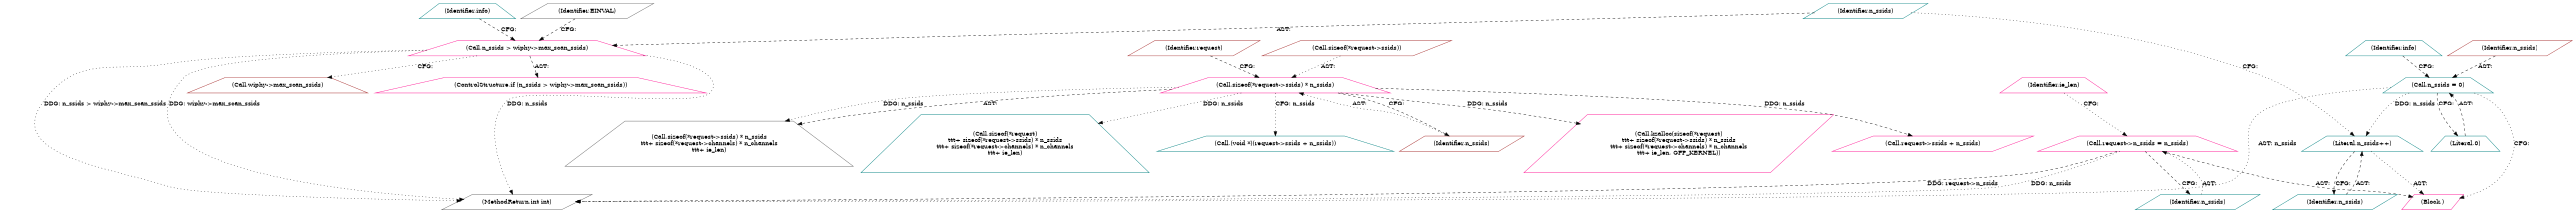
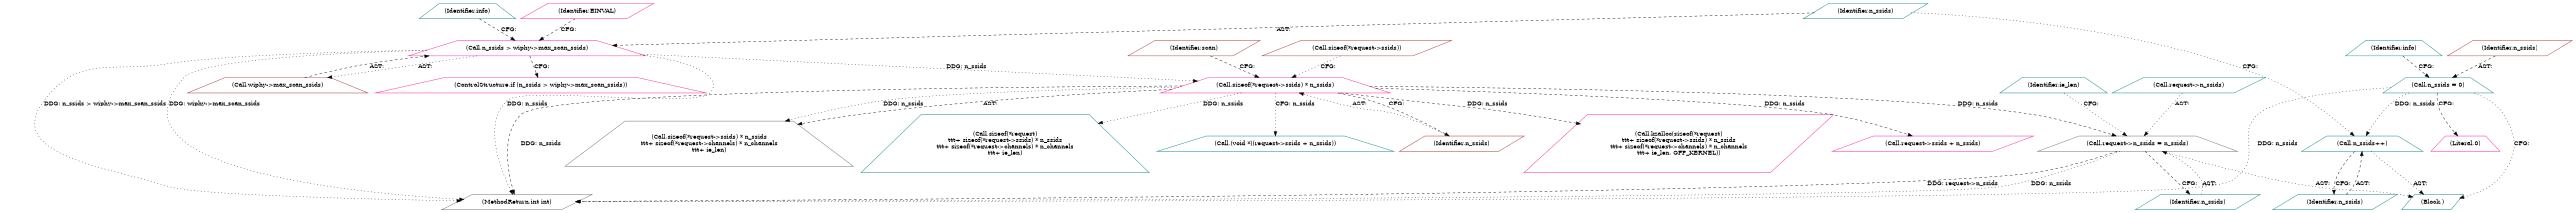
(587, 11) -> (587, 11)
(1194, 48) -> (1194, 48)
none -> (364, 64)
(426, 67) -> (426, 67)
(543, 67) -> (543, 67)
none -> (917, 67)
(1329, 67) -> (1329, 67)
(2054, 85) -> (2054, 85)
none -> (2189, 85)
none -> (811, 91)
none -> (1743, 94)
(2462, 115) -> none
(2138, 144) -> (2138, 144)
(2278, 144) -> (2278, 144)
(2362, 144) -> (2362, 144)
(2465, 144) -> (2465, 144)
(2284, 182) -> (2284, 182)
(2433, 202) -> (2433, 202)
